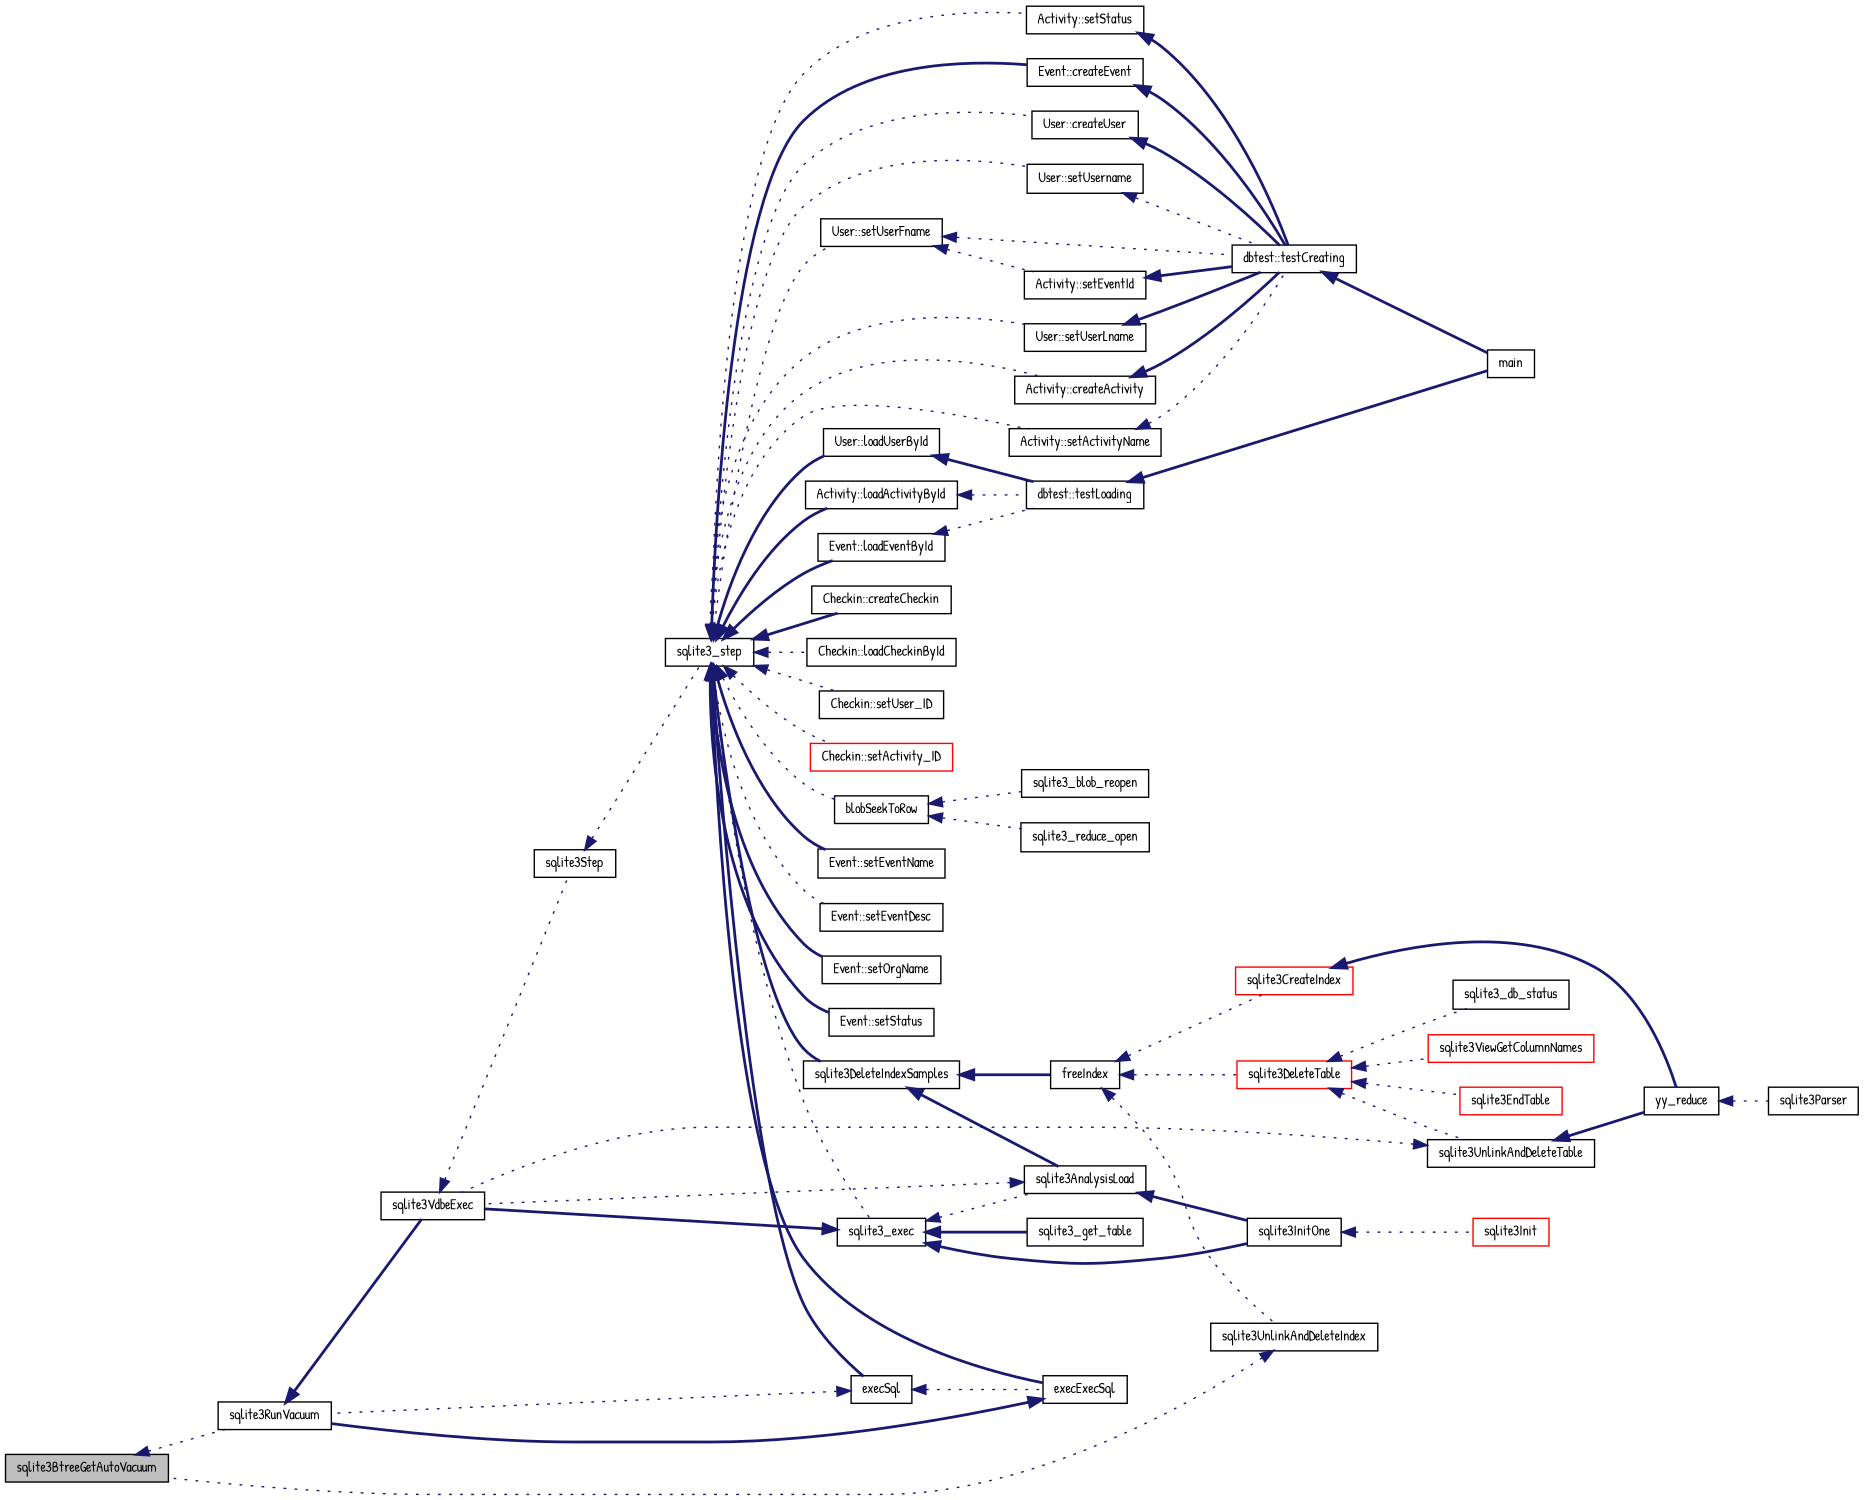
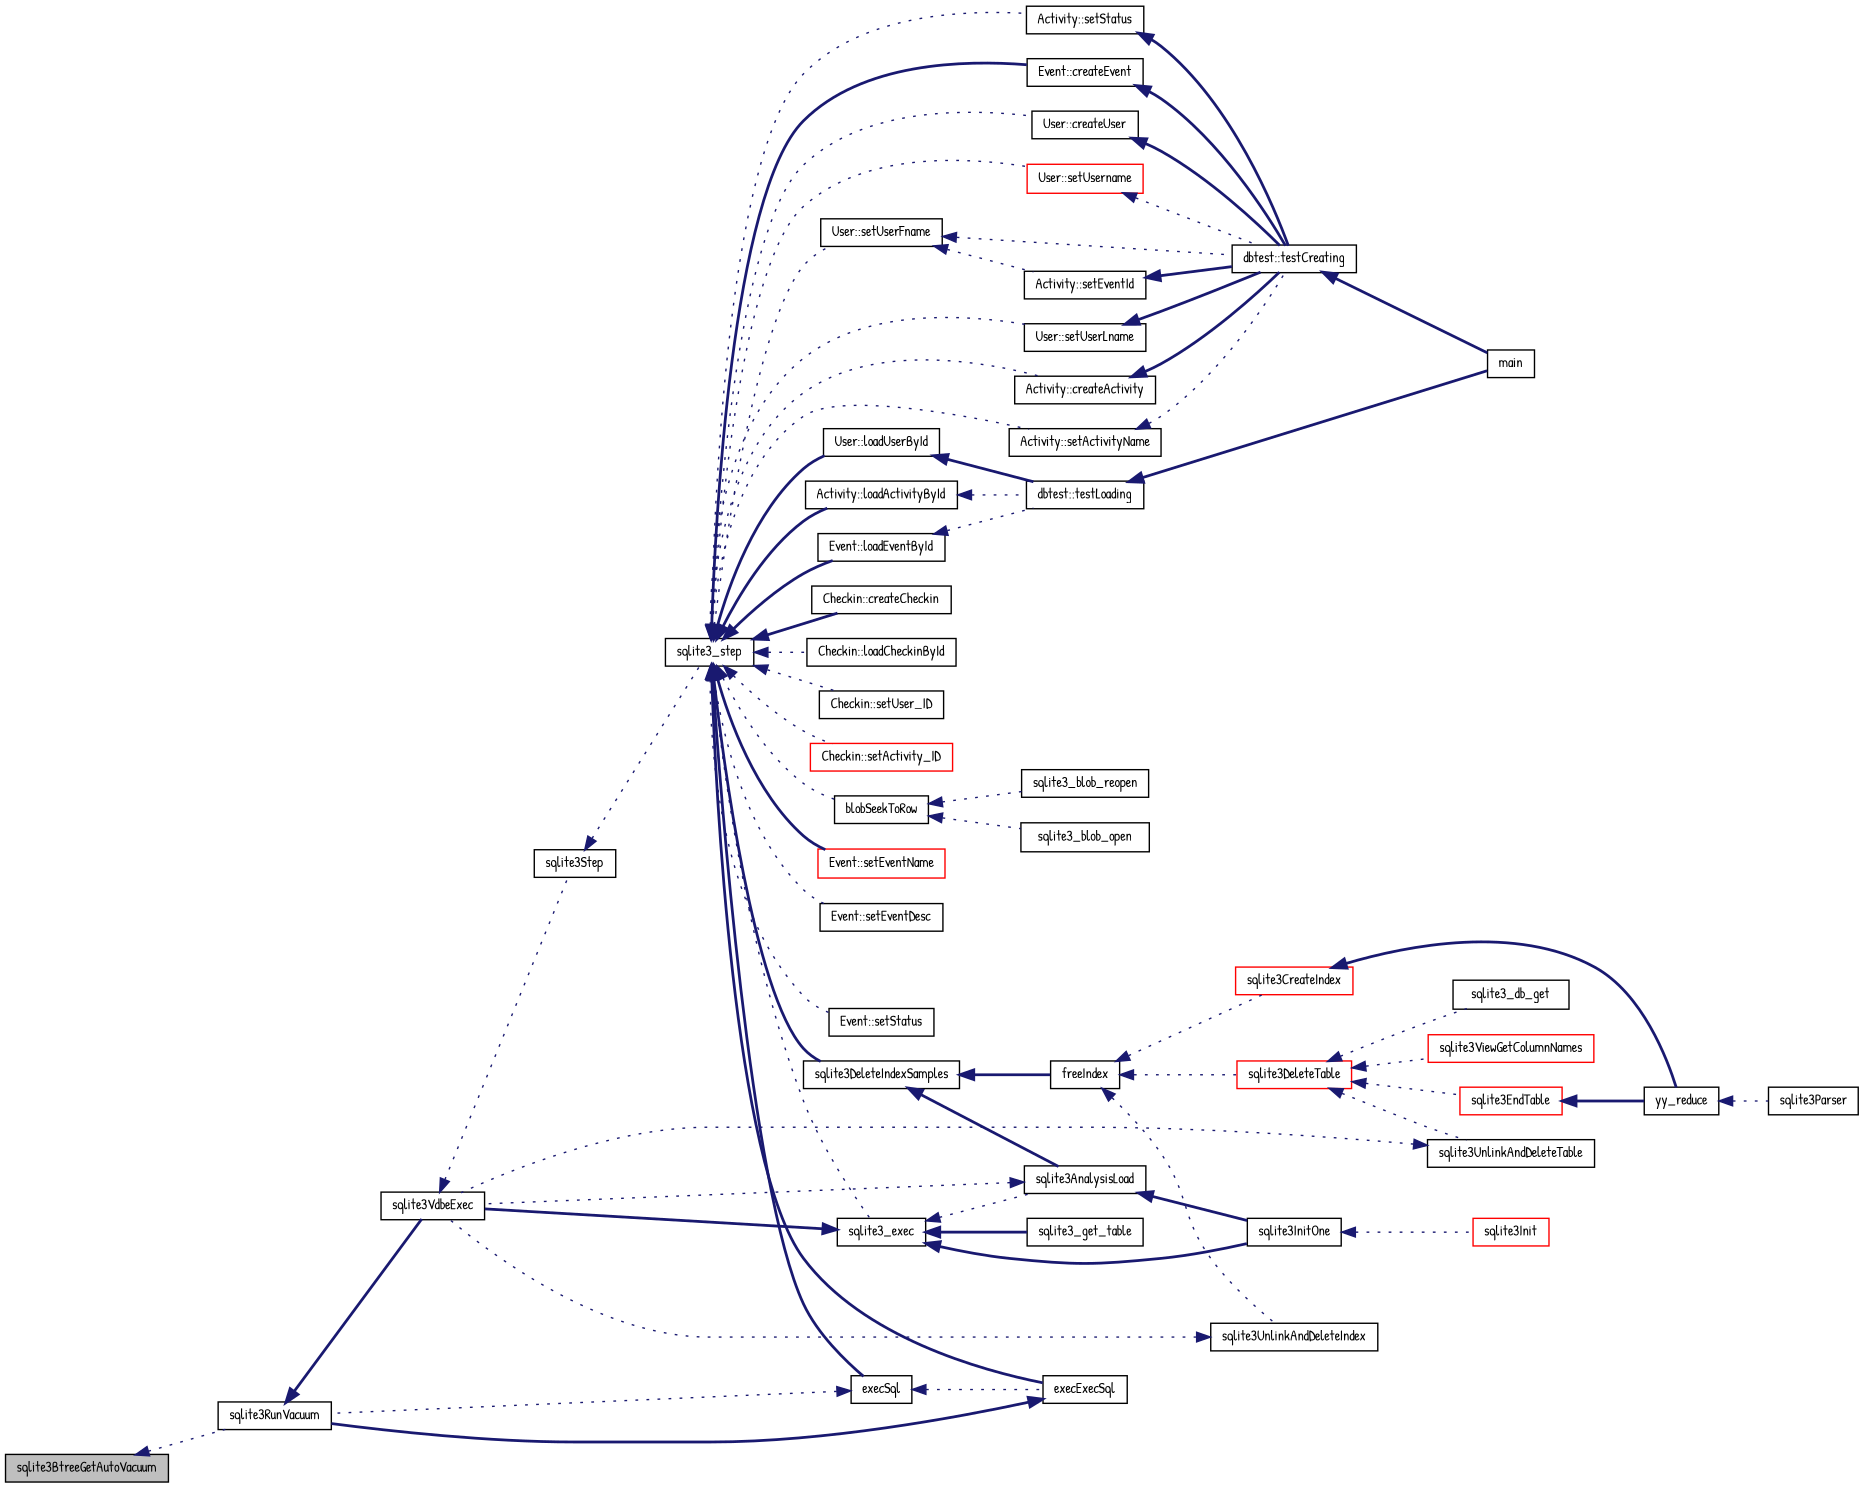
(1085, 179) -> (1085, 179)
(1085, 837) -> (1085, 837)
(733, 861) -> (733, 861)
(881, 864) -> (881, 864)
(881, 970) -> none
(1511, 995) -> (1511, 995)
(1606, 1124) -> (1610, 1101)
(730, 1494) -> (808, 1337)
